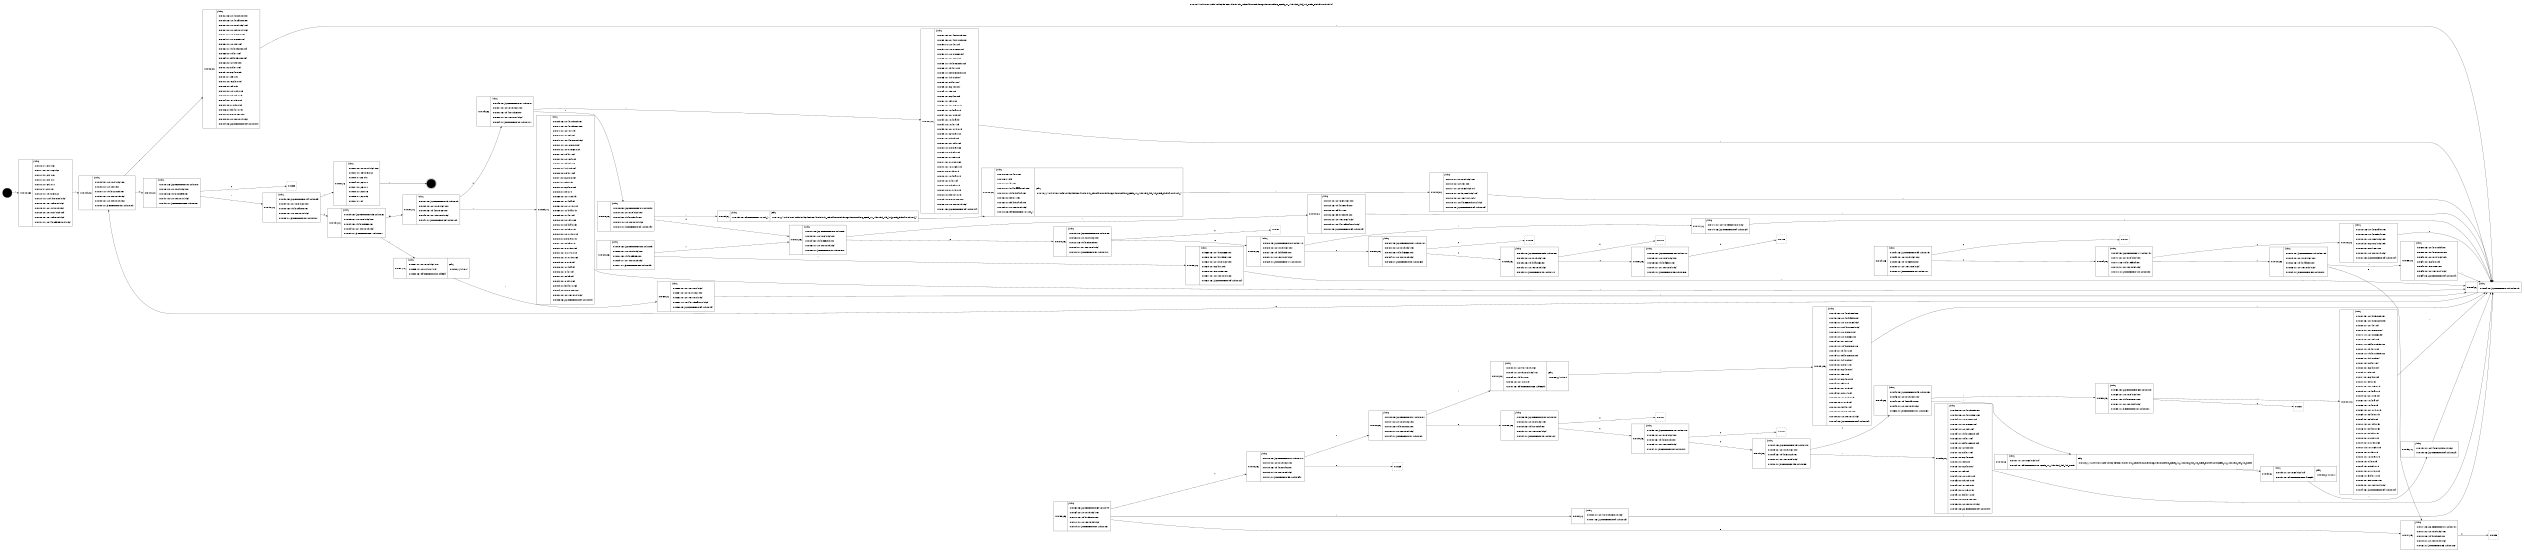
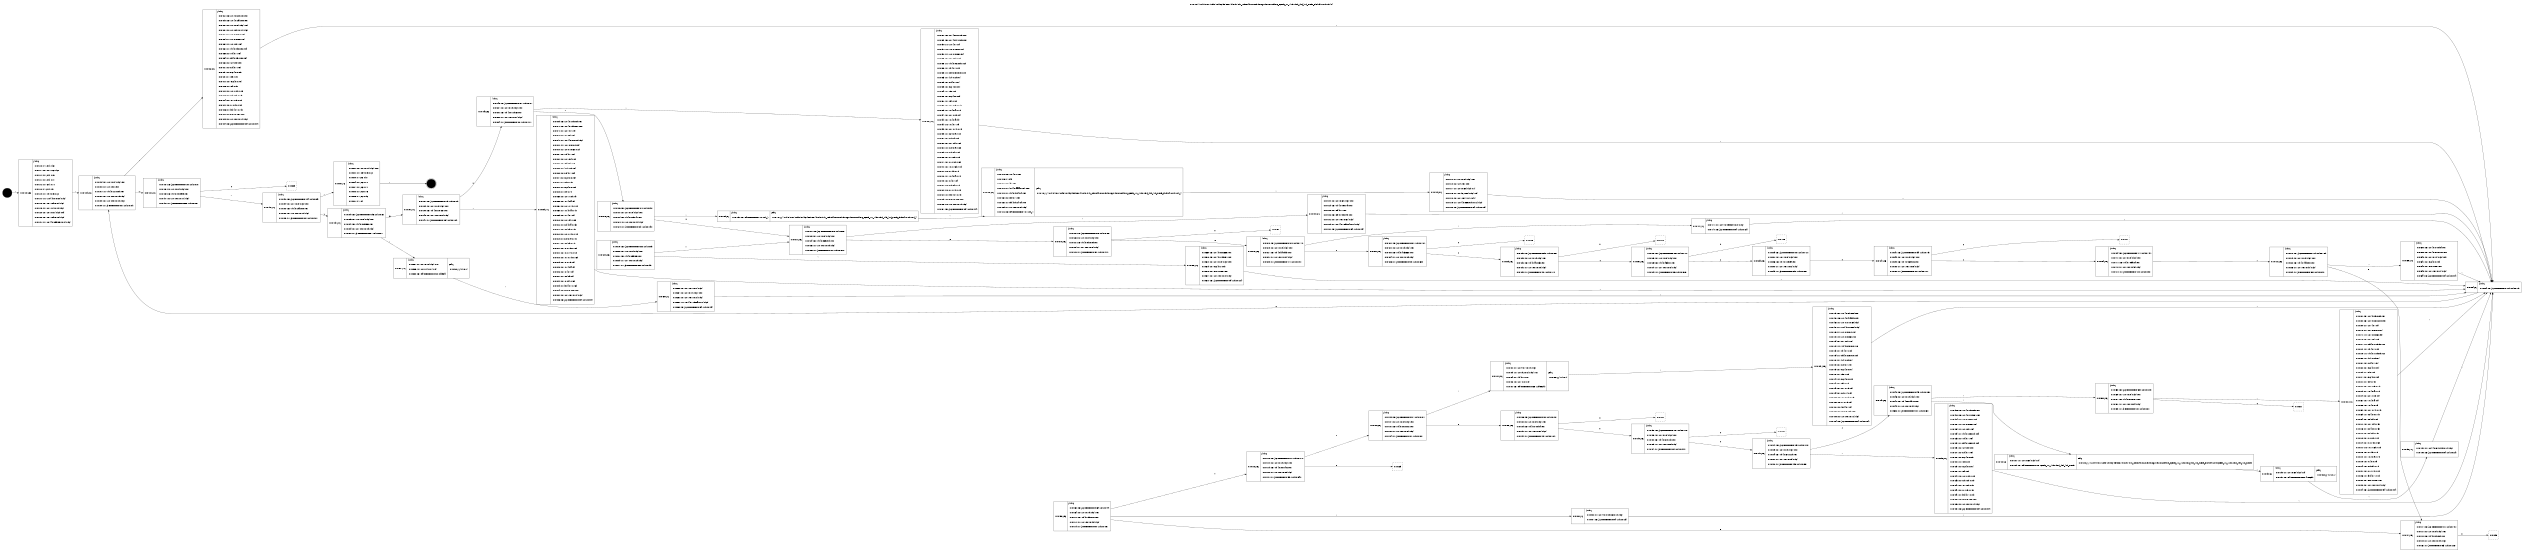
(2369, 243) -> none
none -> (1781, 261)
